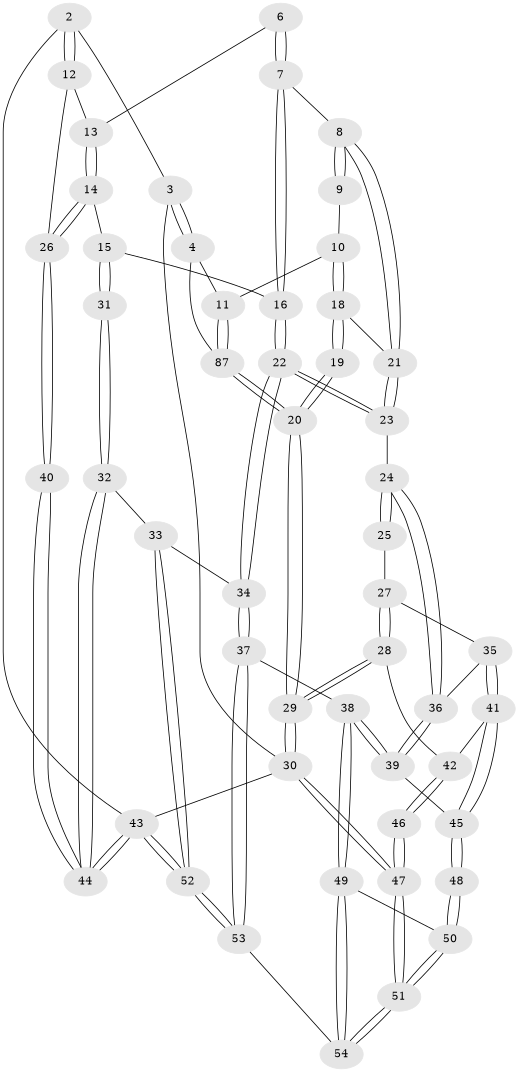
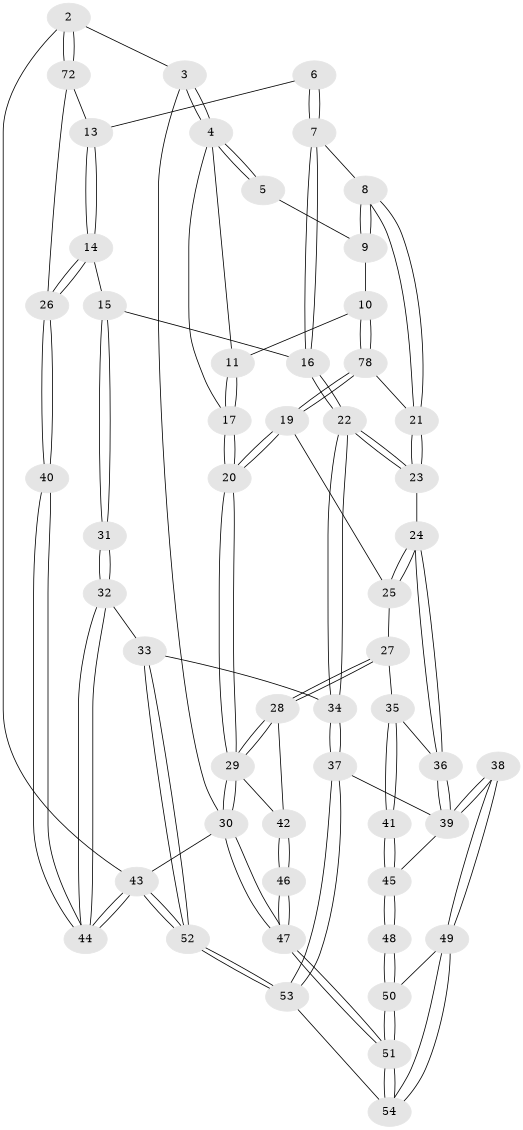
(70, 75) -> (69, 75)
none -> (263, 190)
(338, 306) -> (366, 363)
(222, 363) -> (230, 421)
none -> (336, 504)
(292, 678) -> (401, 800)
(472, 738) -> (258, 795)
